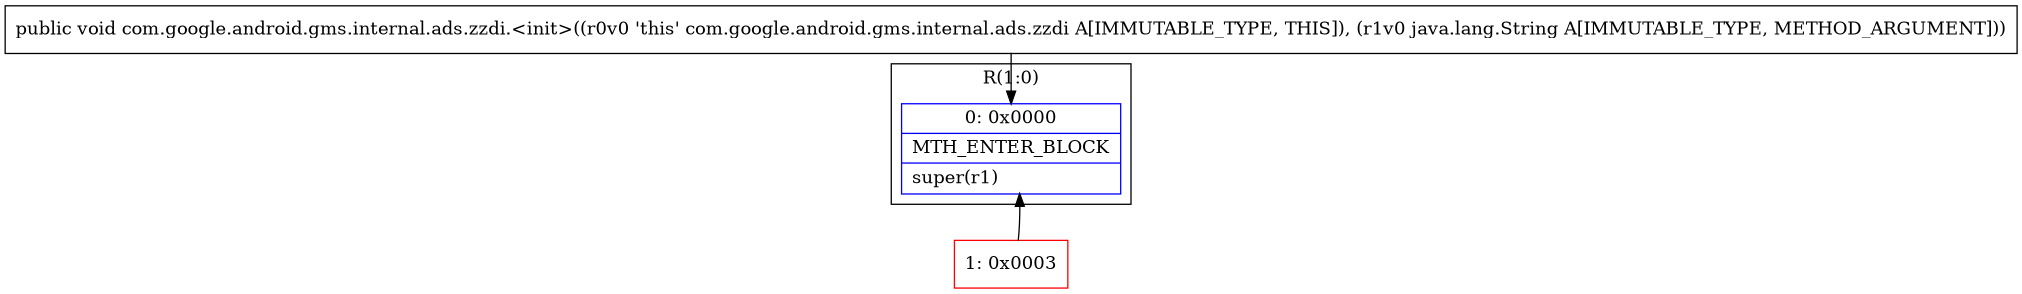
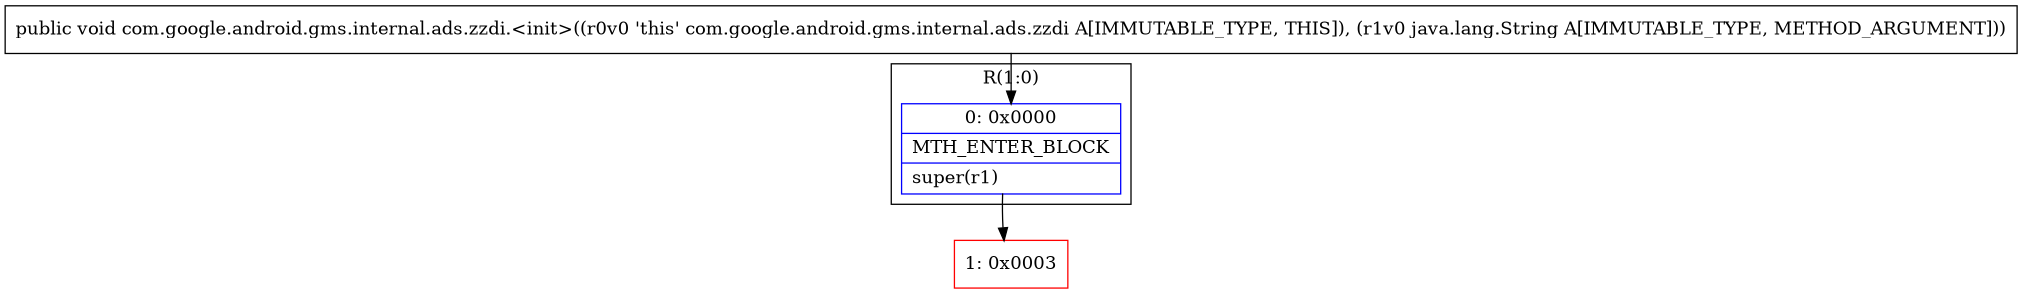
(1019, 224) -> (1002, 212)
